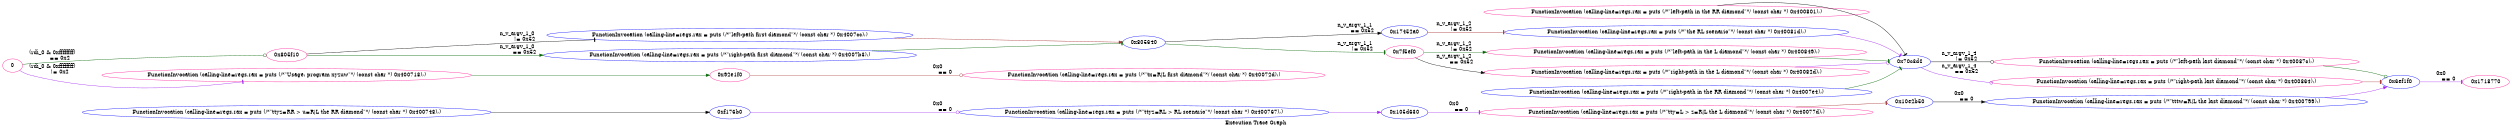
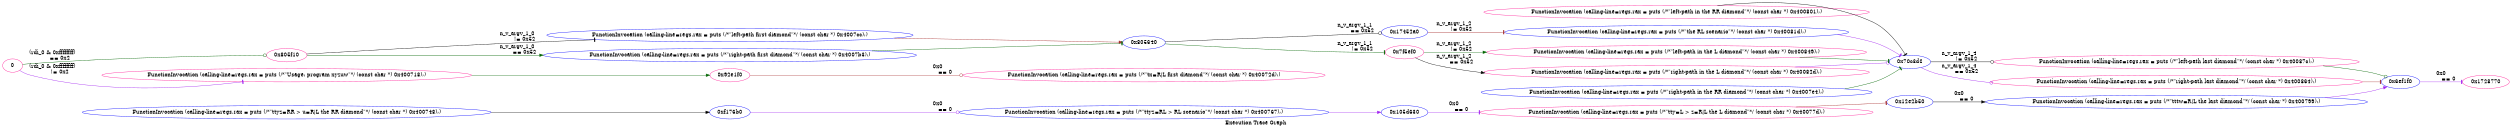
(1271, 38) -> (1272, 37)
(2486, 82) -> (2486, 82)
(1910, 102) -> (1910, 102)
